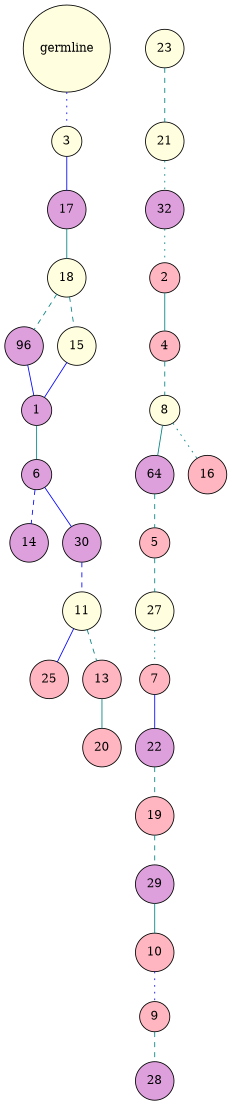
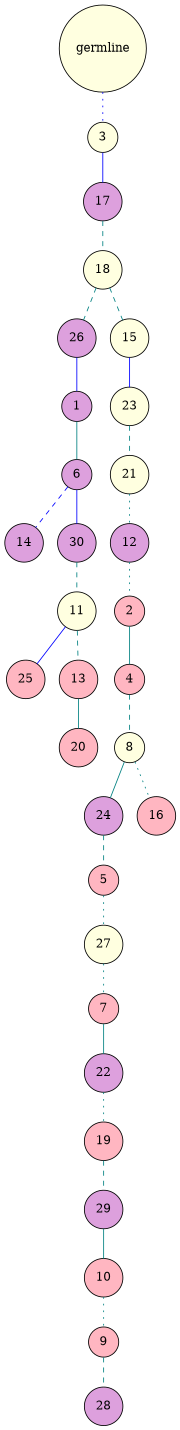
(165, 210) -> (130, 543)
(67, 244) -> (103, 236)
(24, 346) -> (77, 338)
(56, 380) -> (130, 372)
(155, 475) -> (104, 816)
(155, 575) -> (104, 910)
(82, 577) -> (77, 577)
(155, 712) -> (104, 1039)
(155, 782) -> (104, 1107)
(155, 987) -> (104, 1312)
